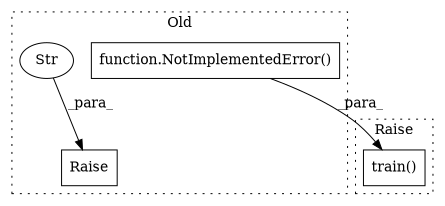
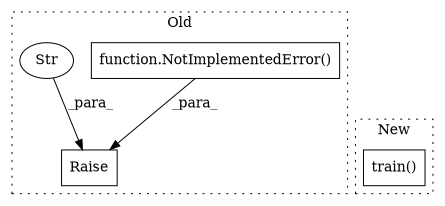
(327, 104) -> (157, 111)
(394, 131) -> (394, 131)
